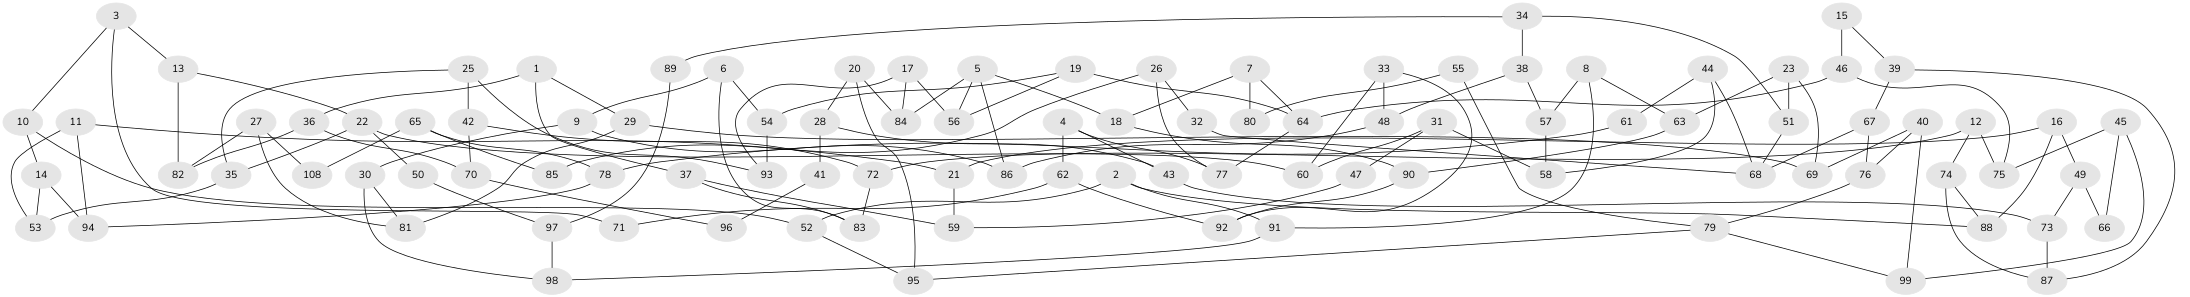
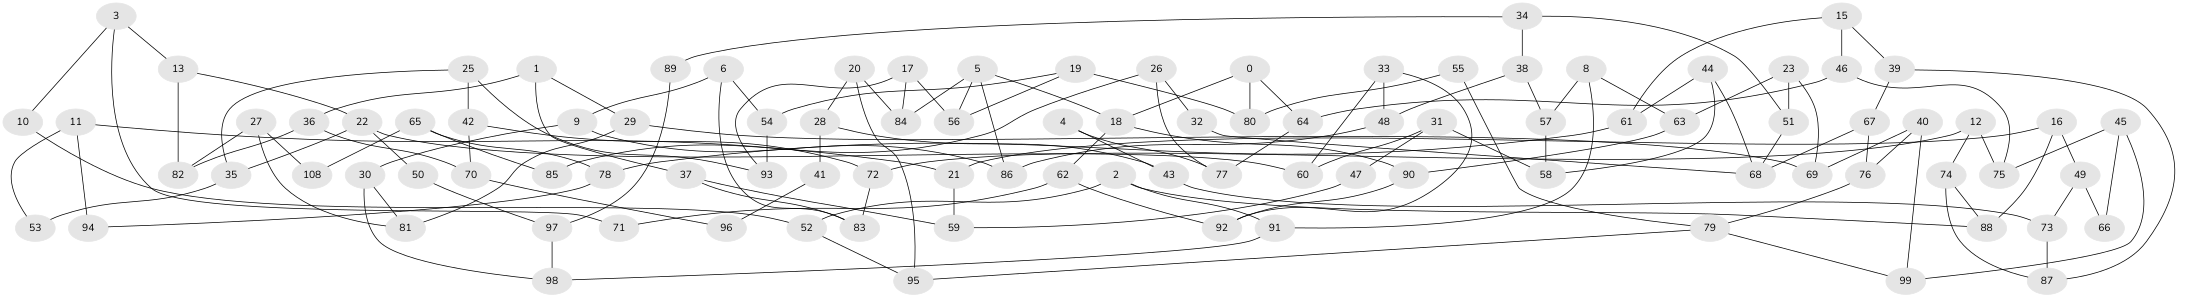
none -> (1715, 40)
(1250, 69) -> (1250, 69)
(1182, 91) -> (1165, 92)
(1063, 149) -> (1090, 149)
(41, 175) -> none
